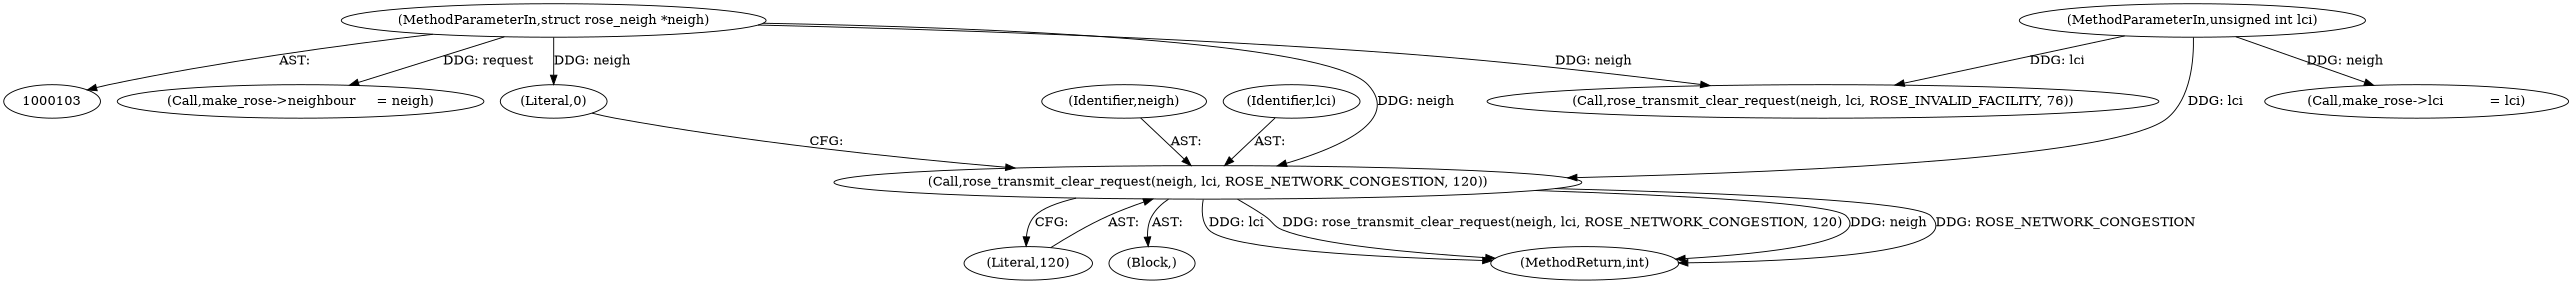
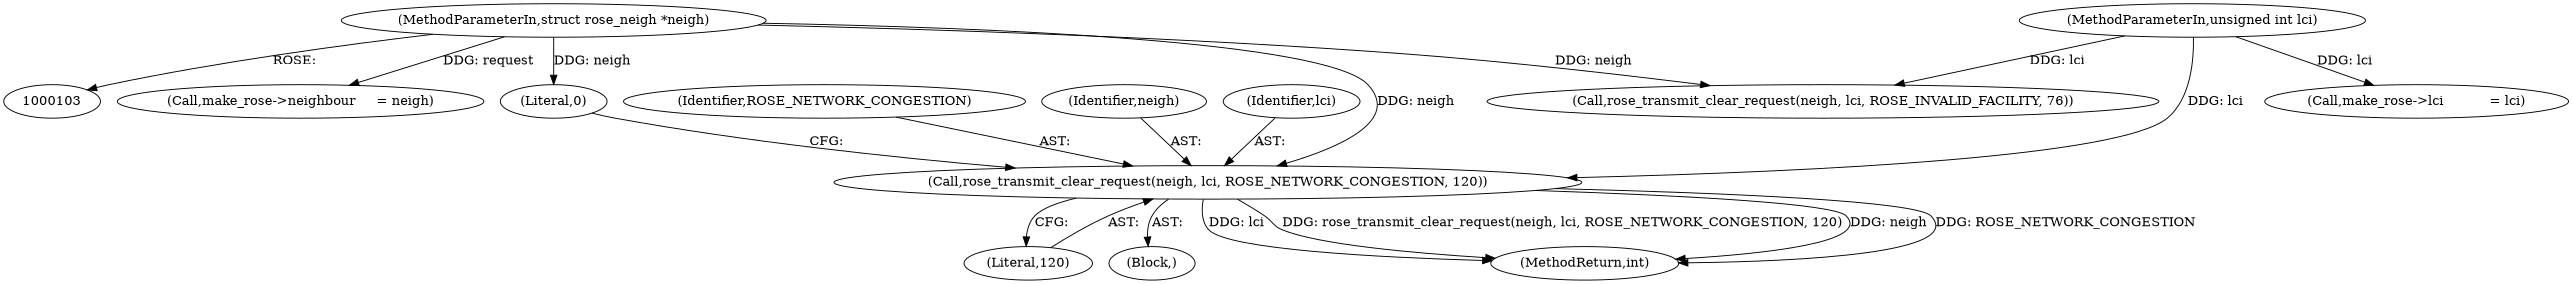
(297, 61) -> (297, 61)
(2345, 61) -> (2345, 61)
none -> (824, 101)
